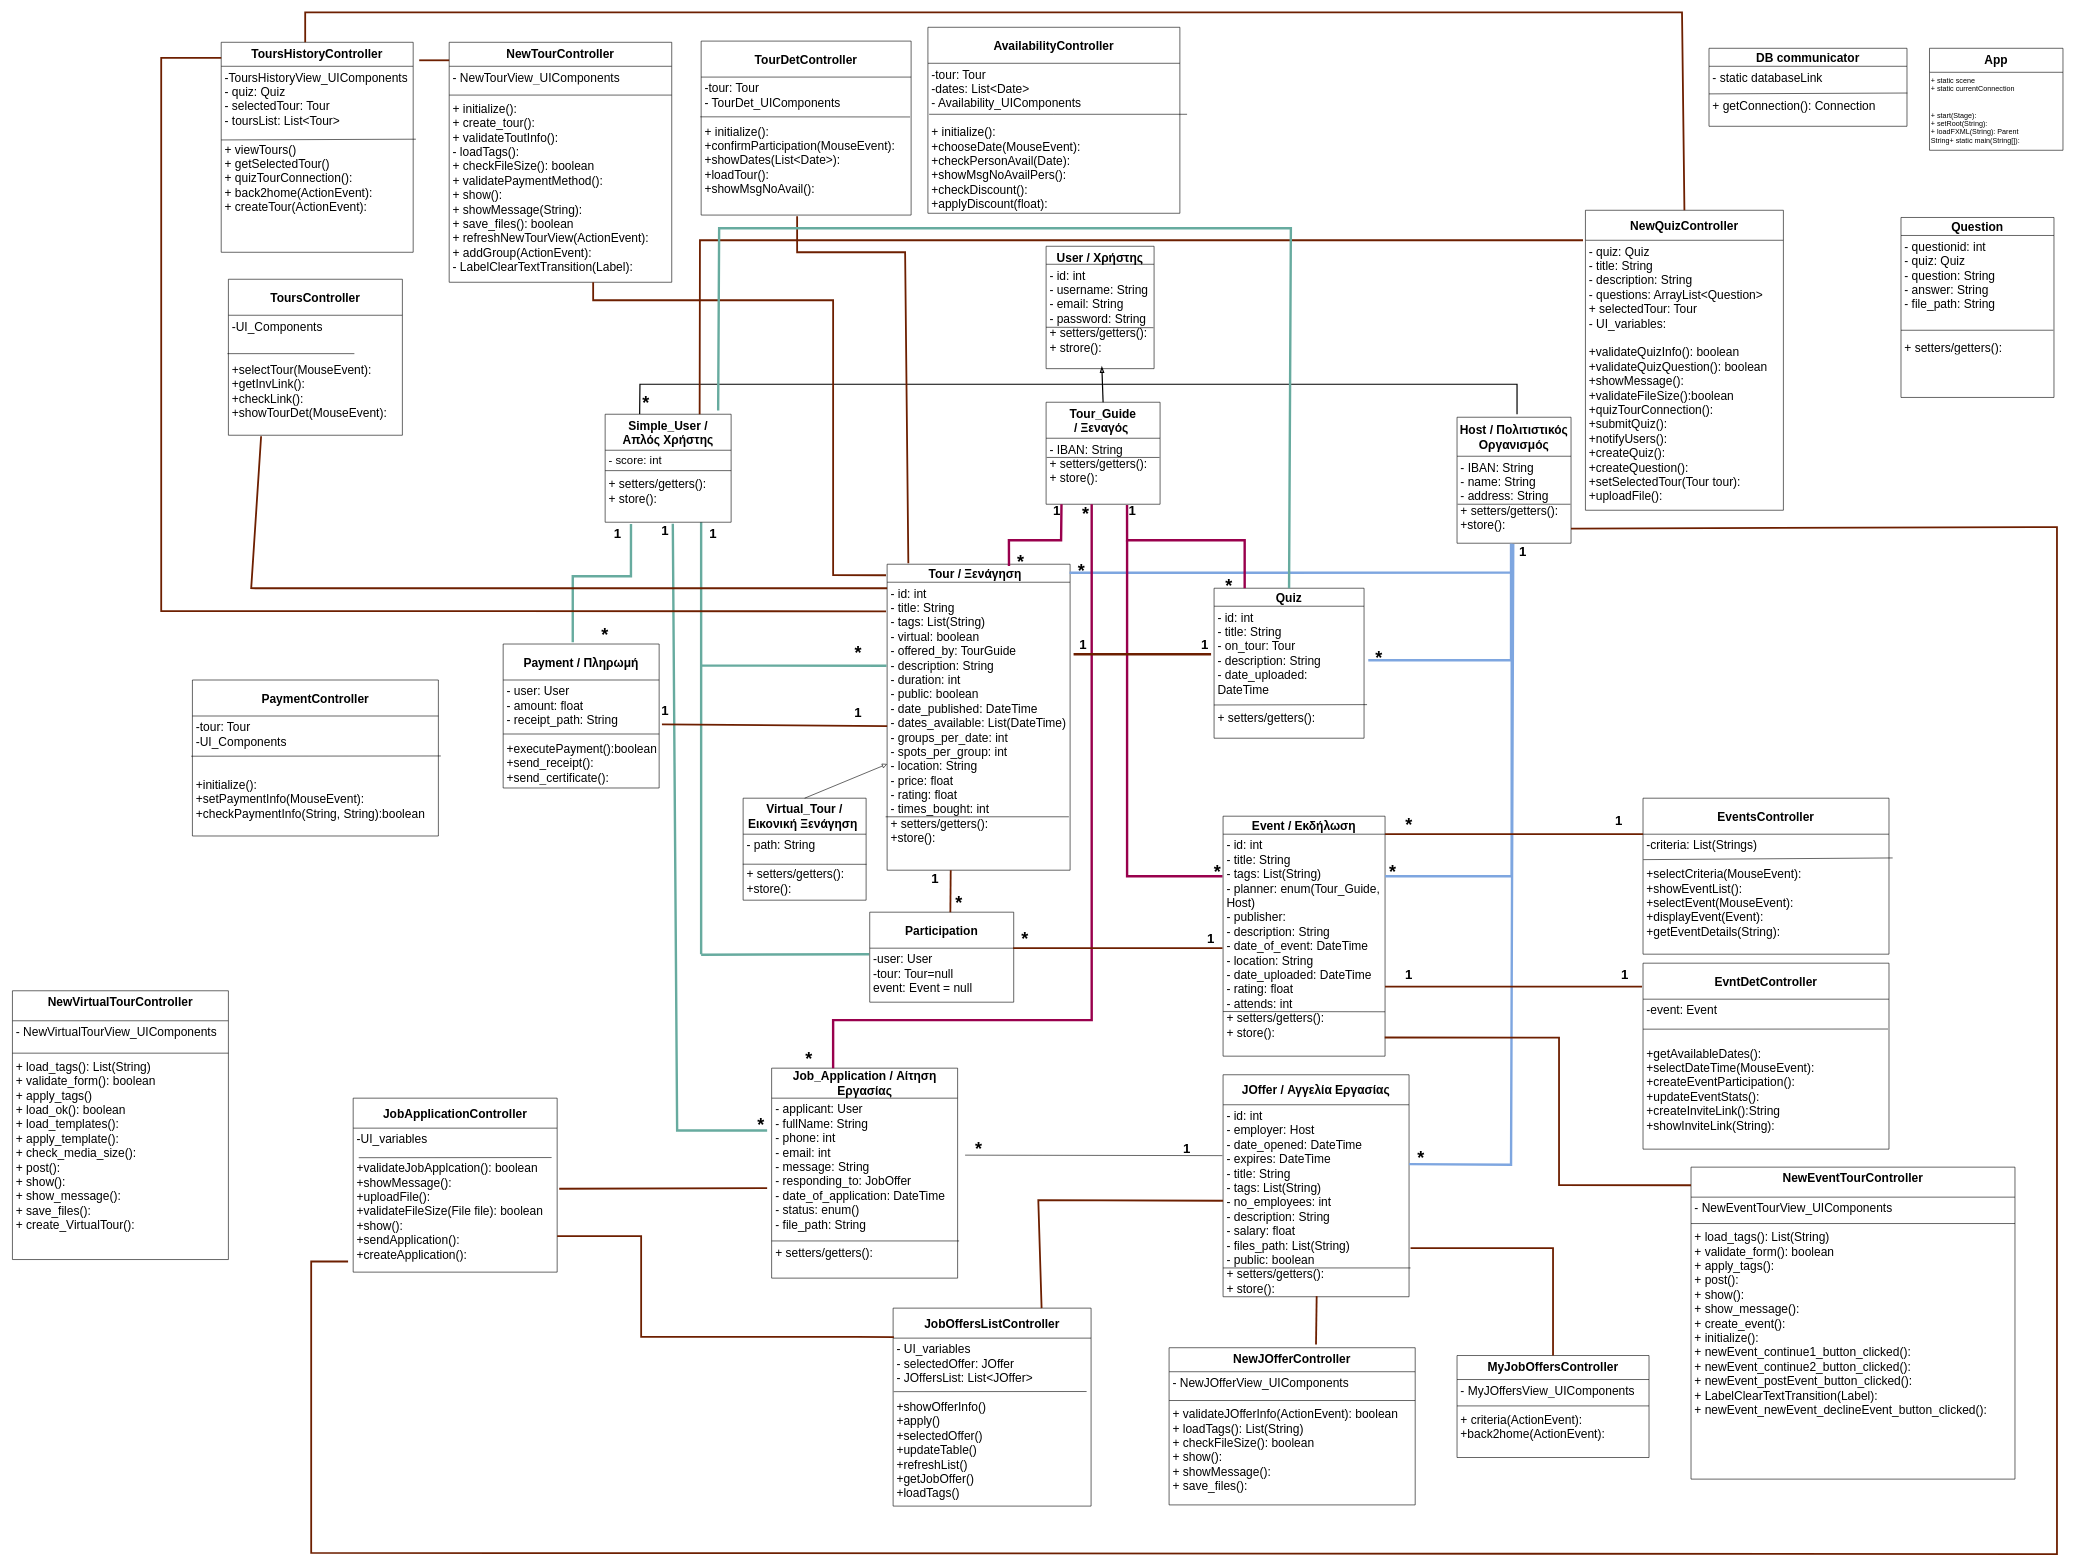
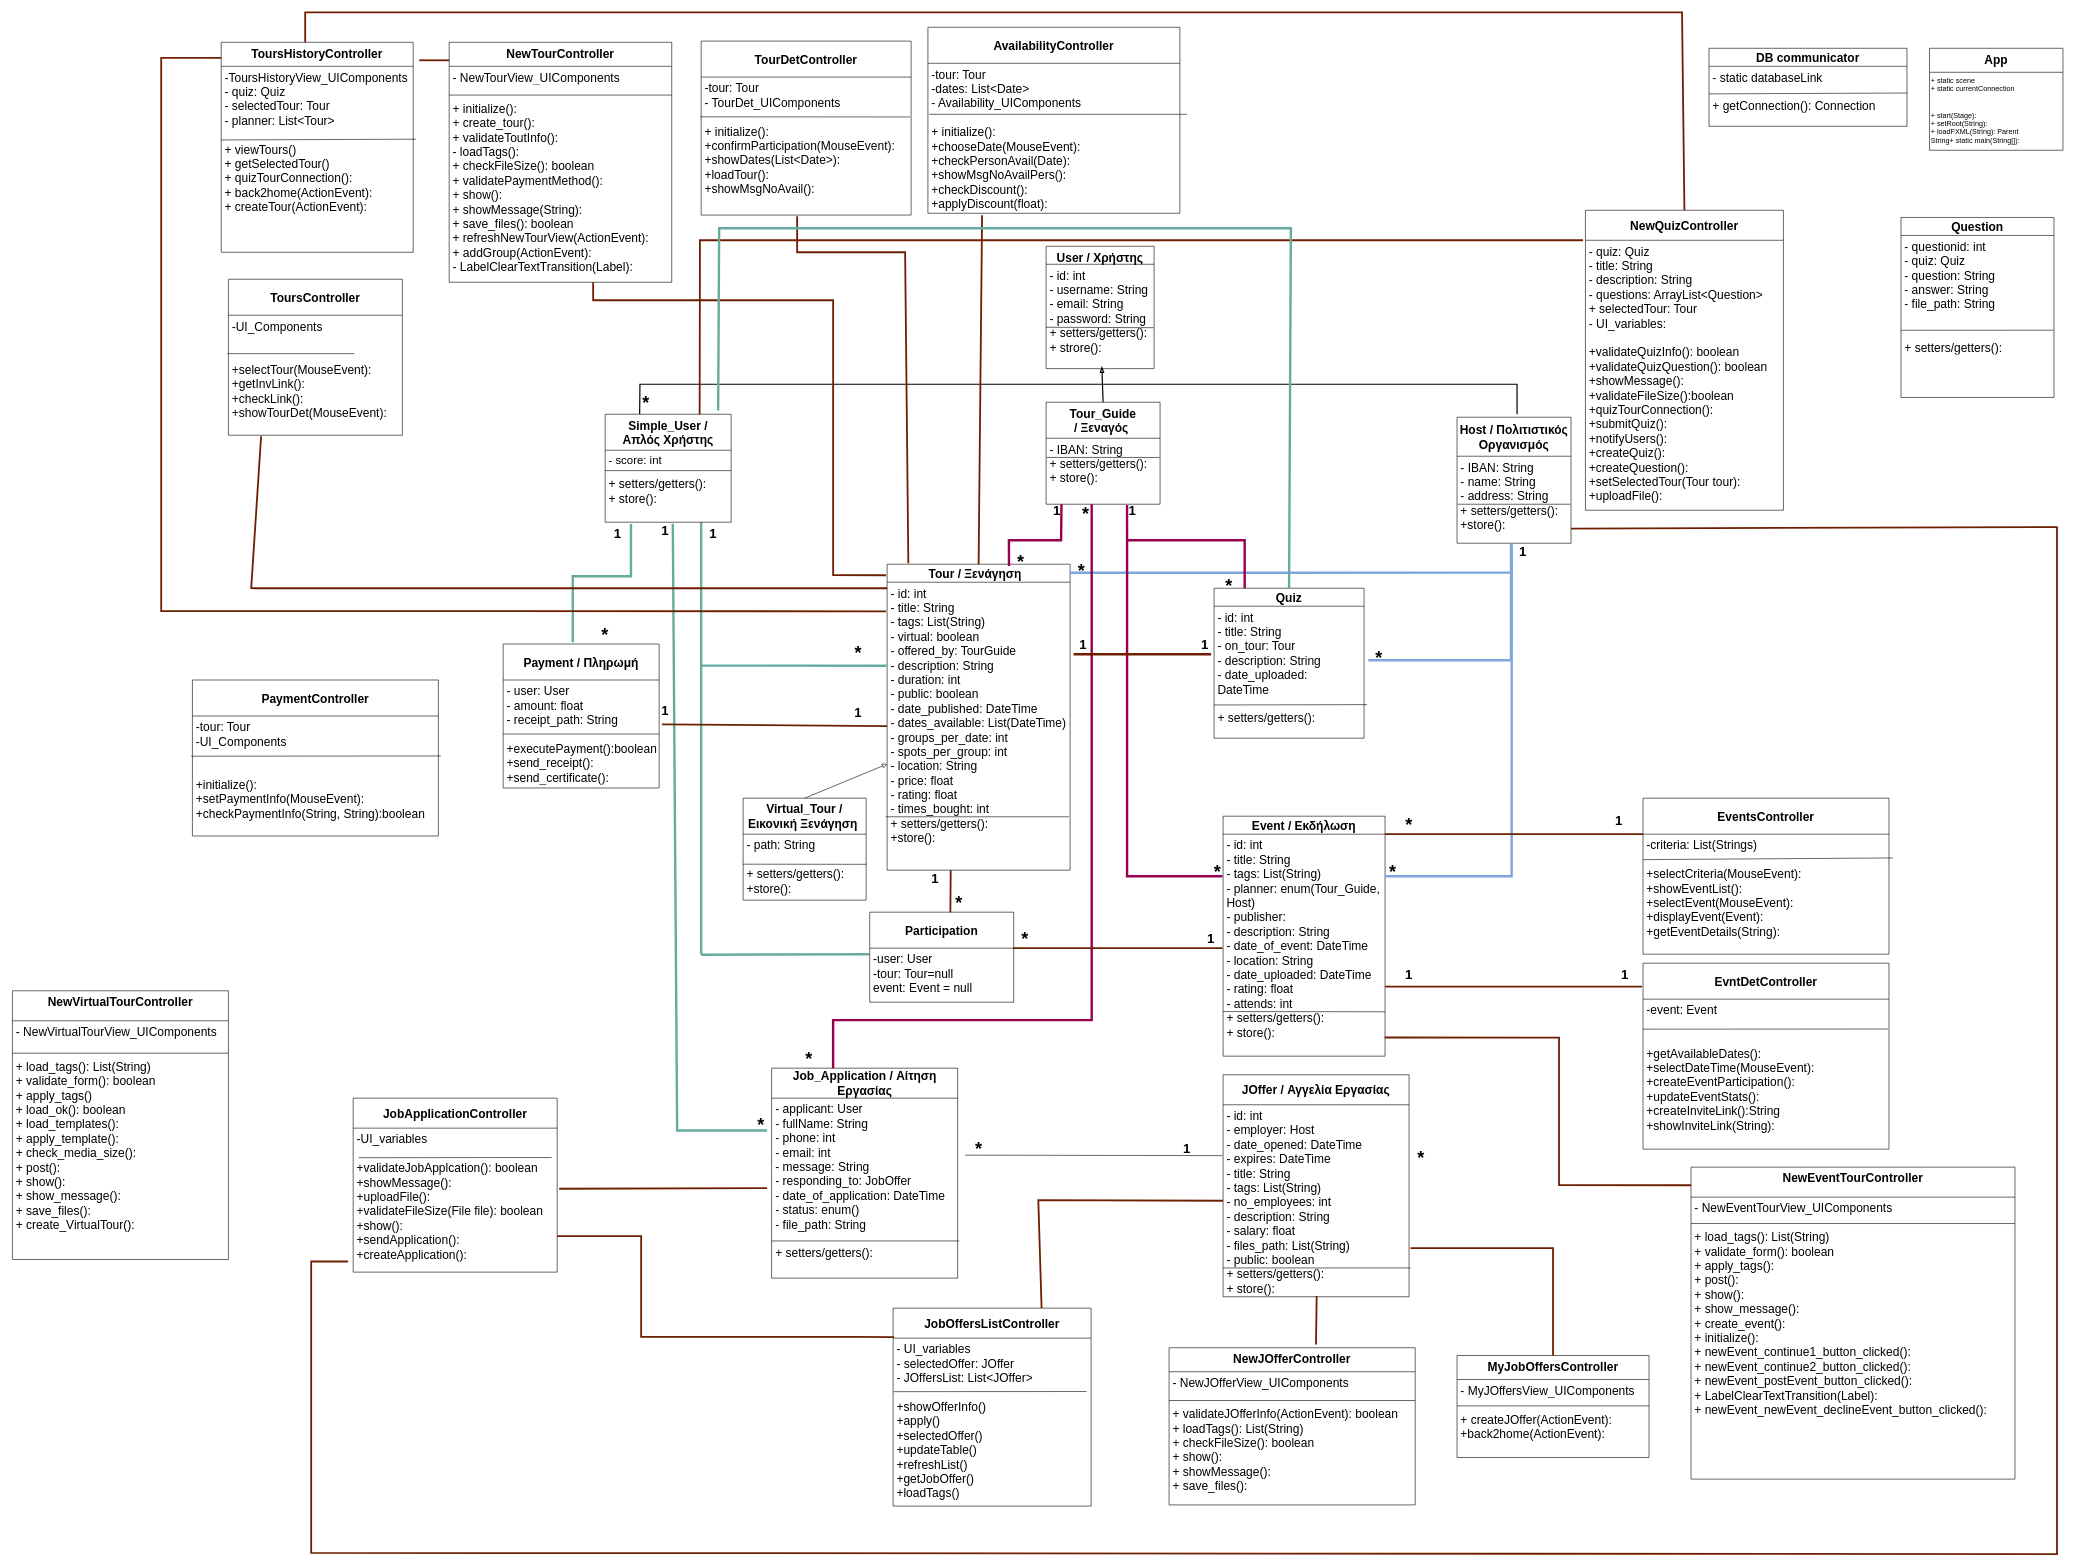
(318, 143) -> (318, 143)
none -> (980, 389)
(1511, 1071) -> none
(1538, 1427) -> (1550, 1427)
